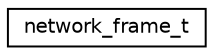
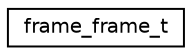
(107, 28) -> (96, 28)
